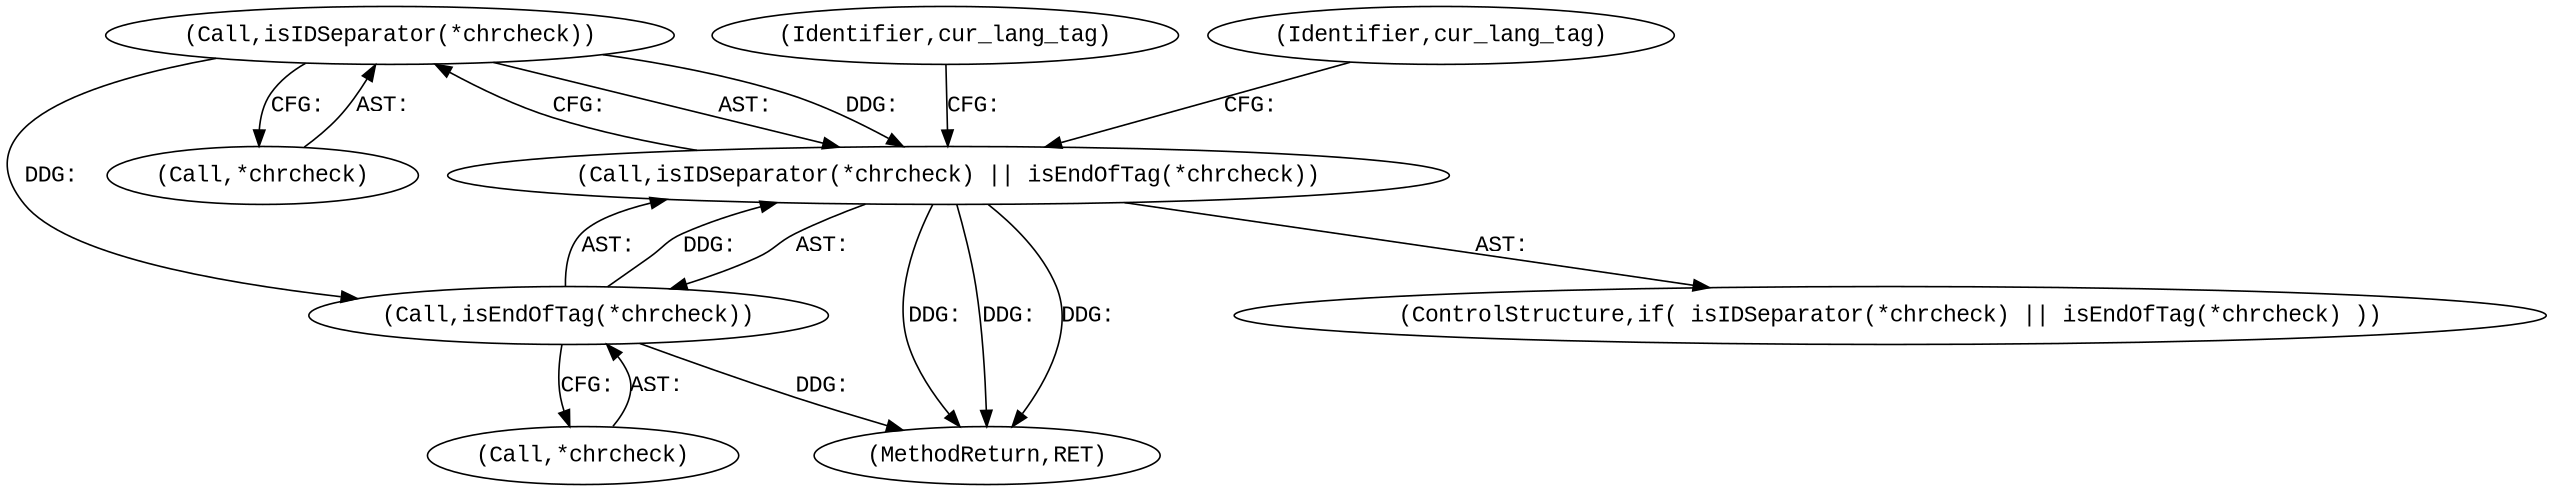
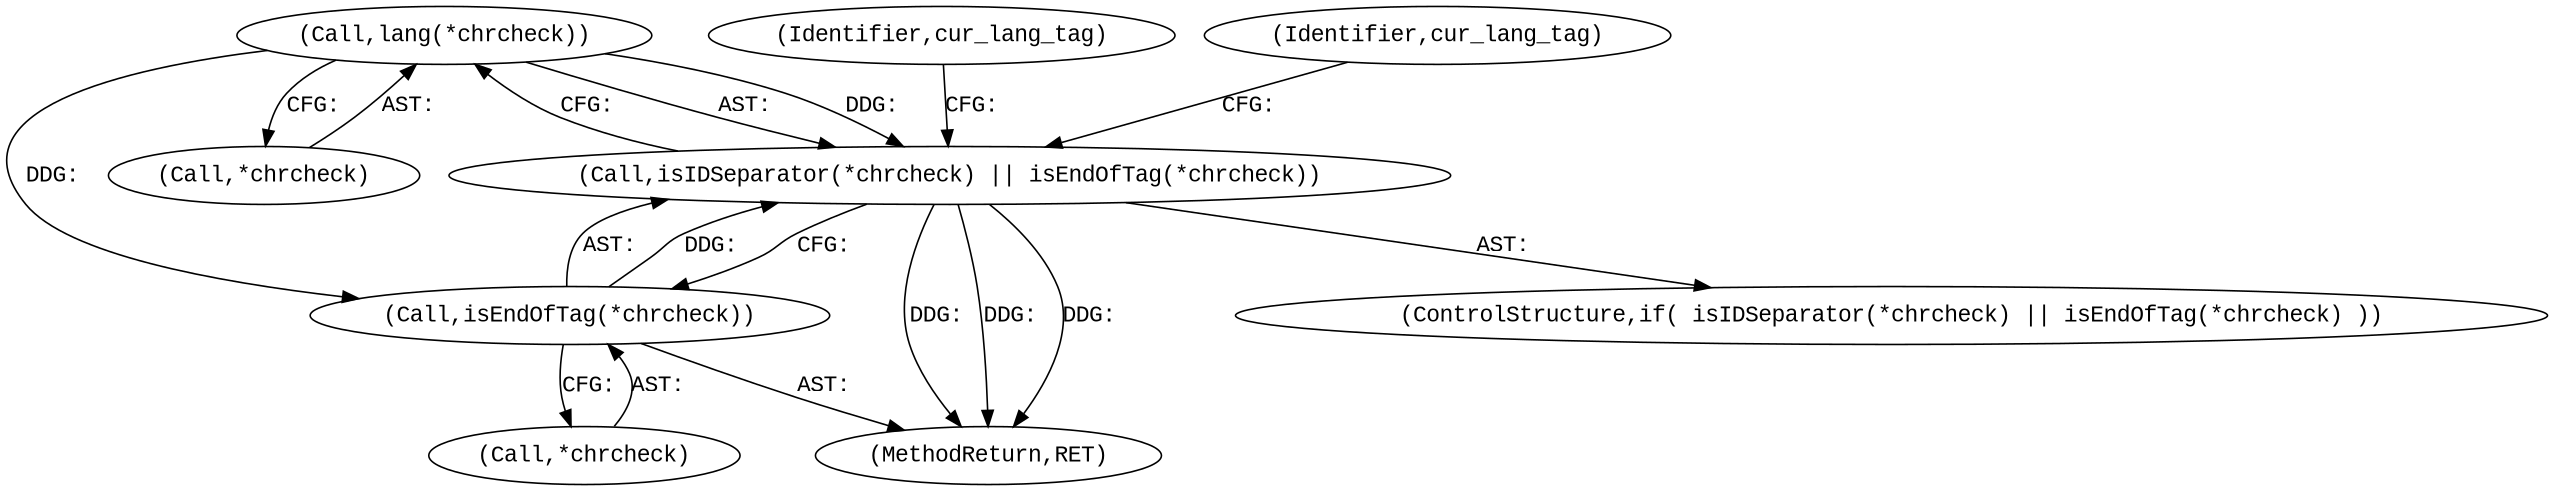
(390, 35) -> (444, 35)
(829, 245) -> (831, 245)
(829, 386) -> (831, 386)
